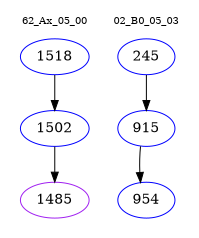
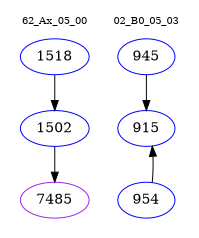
(146, 57) -> (146, 57)
(140, 159) -> (153, 169)
(55, 200) -> (55, 200)
